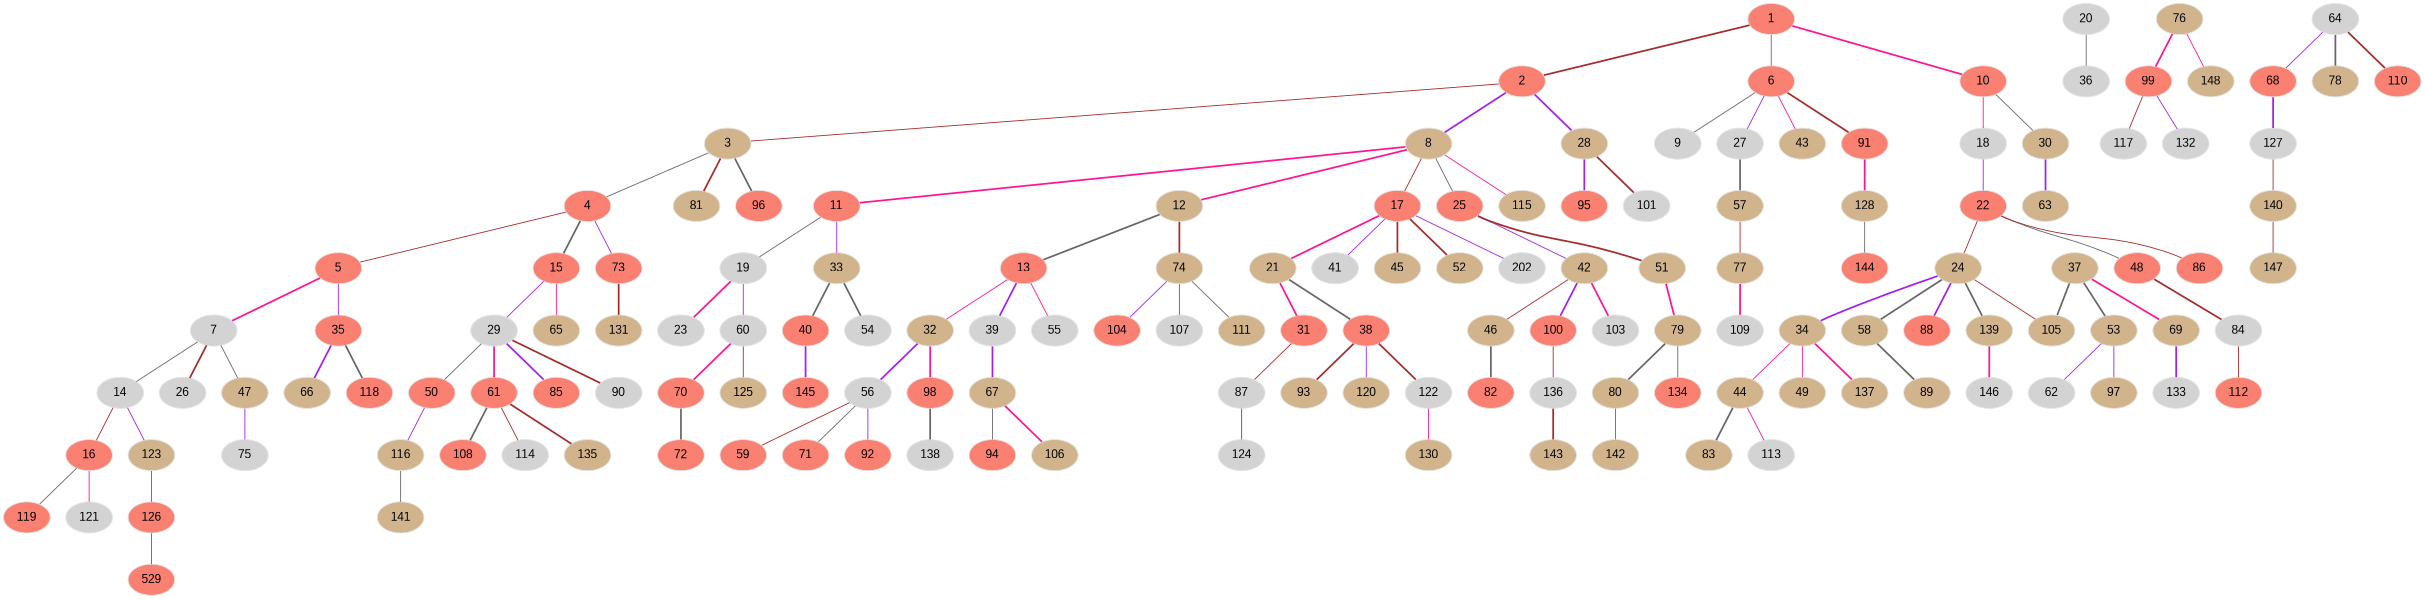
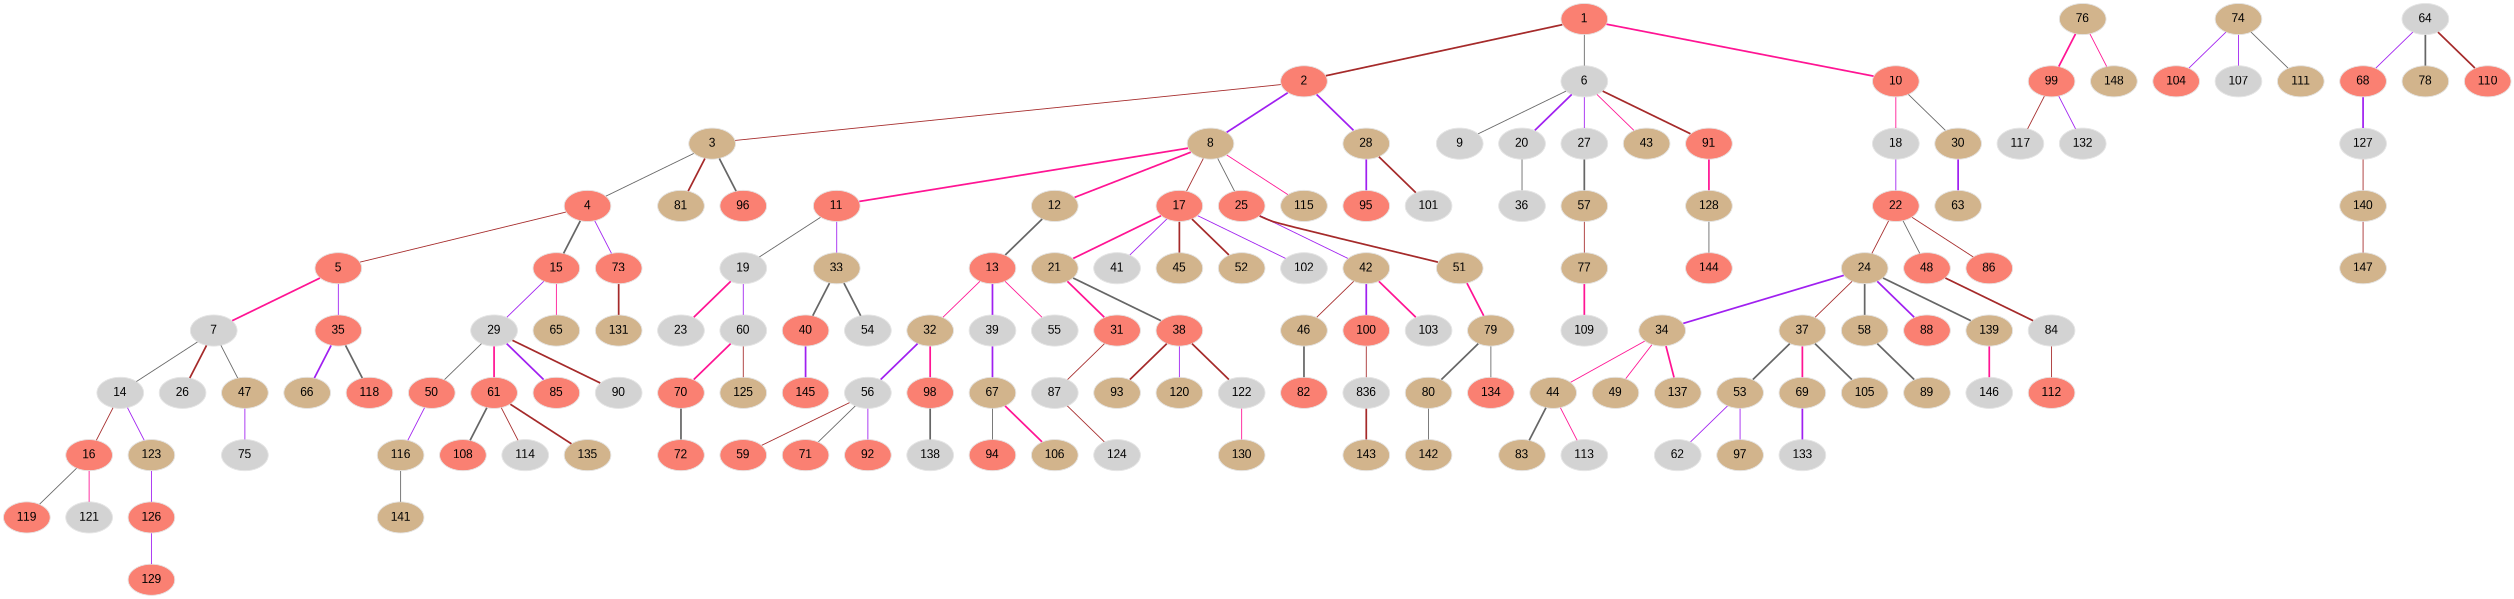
(1771, 81) -> (1584, 81)
none -> (1553, 112)
(1179, 237) -> none
(1522, 268) -> (1304, 268)
(2005, 299) -> (1834, 299)
(1553, 393) -> (1366, 393)
(151, 580) -> (151, 580)
